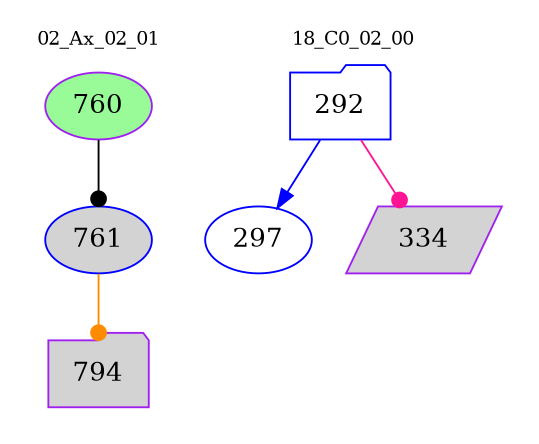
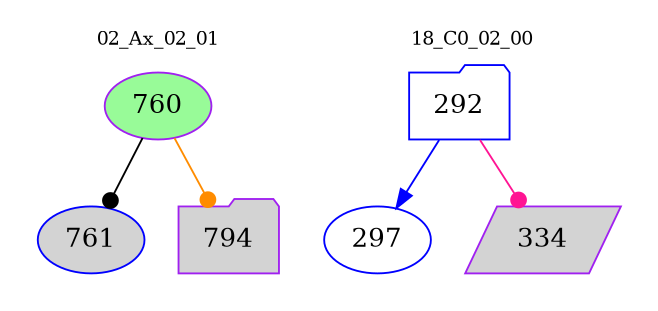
(99, 300) -> (189, 165)
